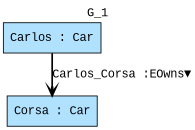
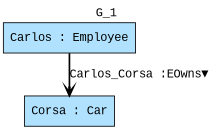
(52, 38) -> (69, 38)
